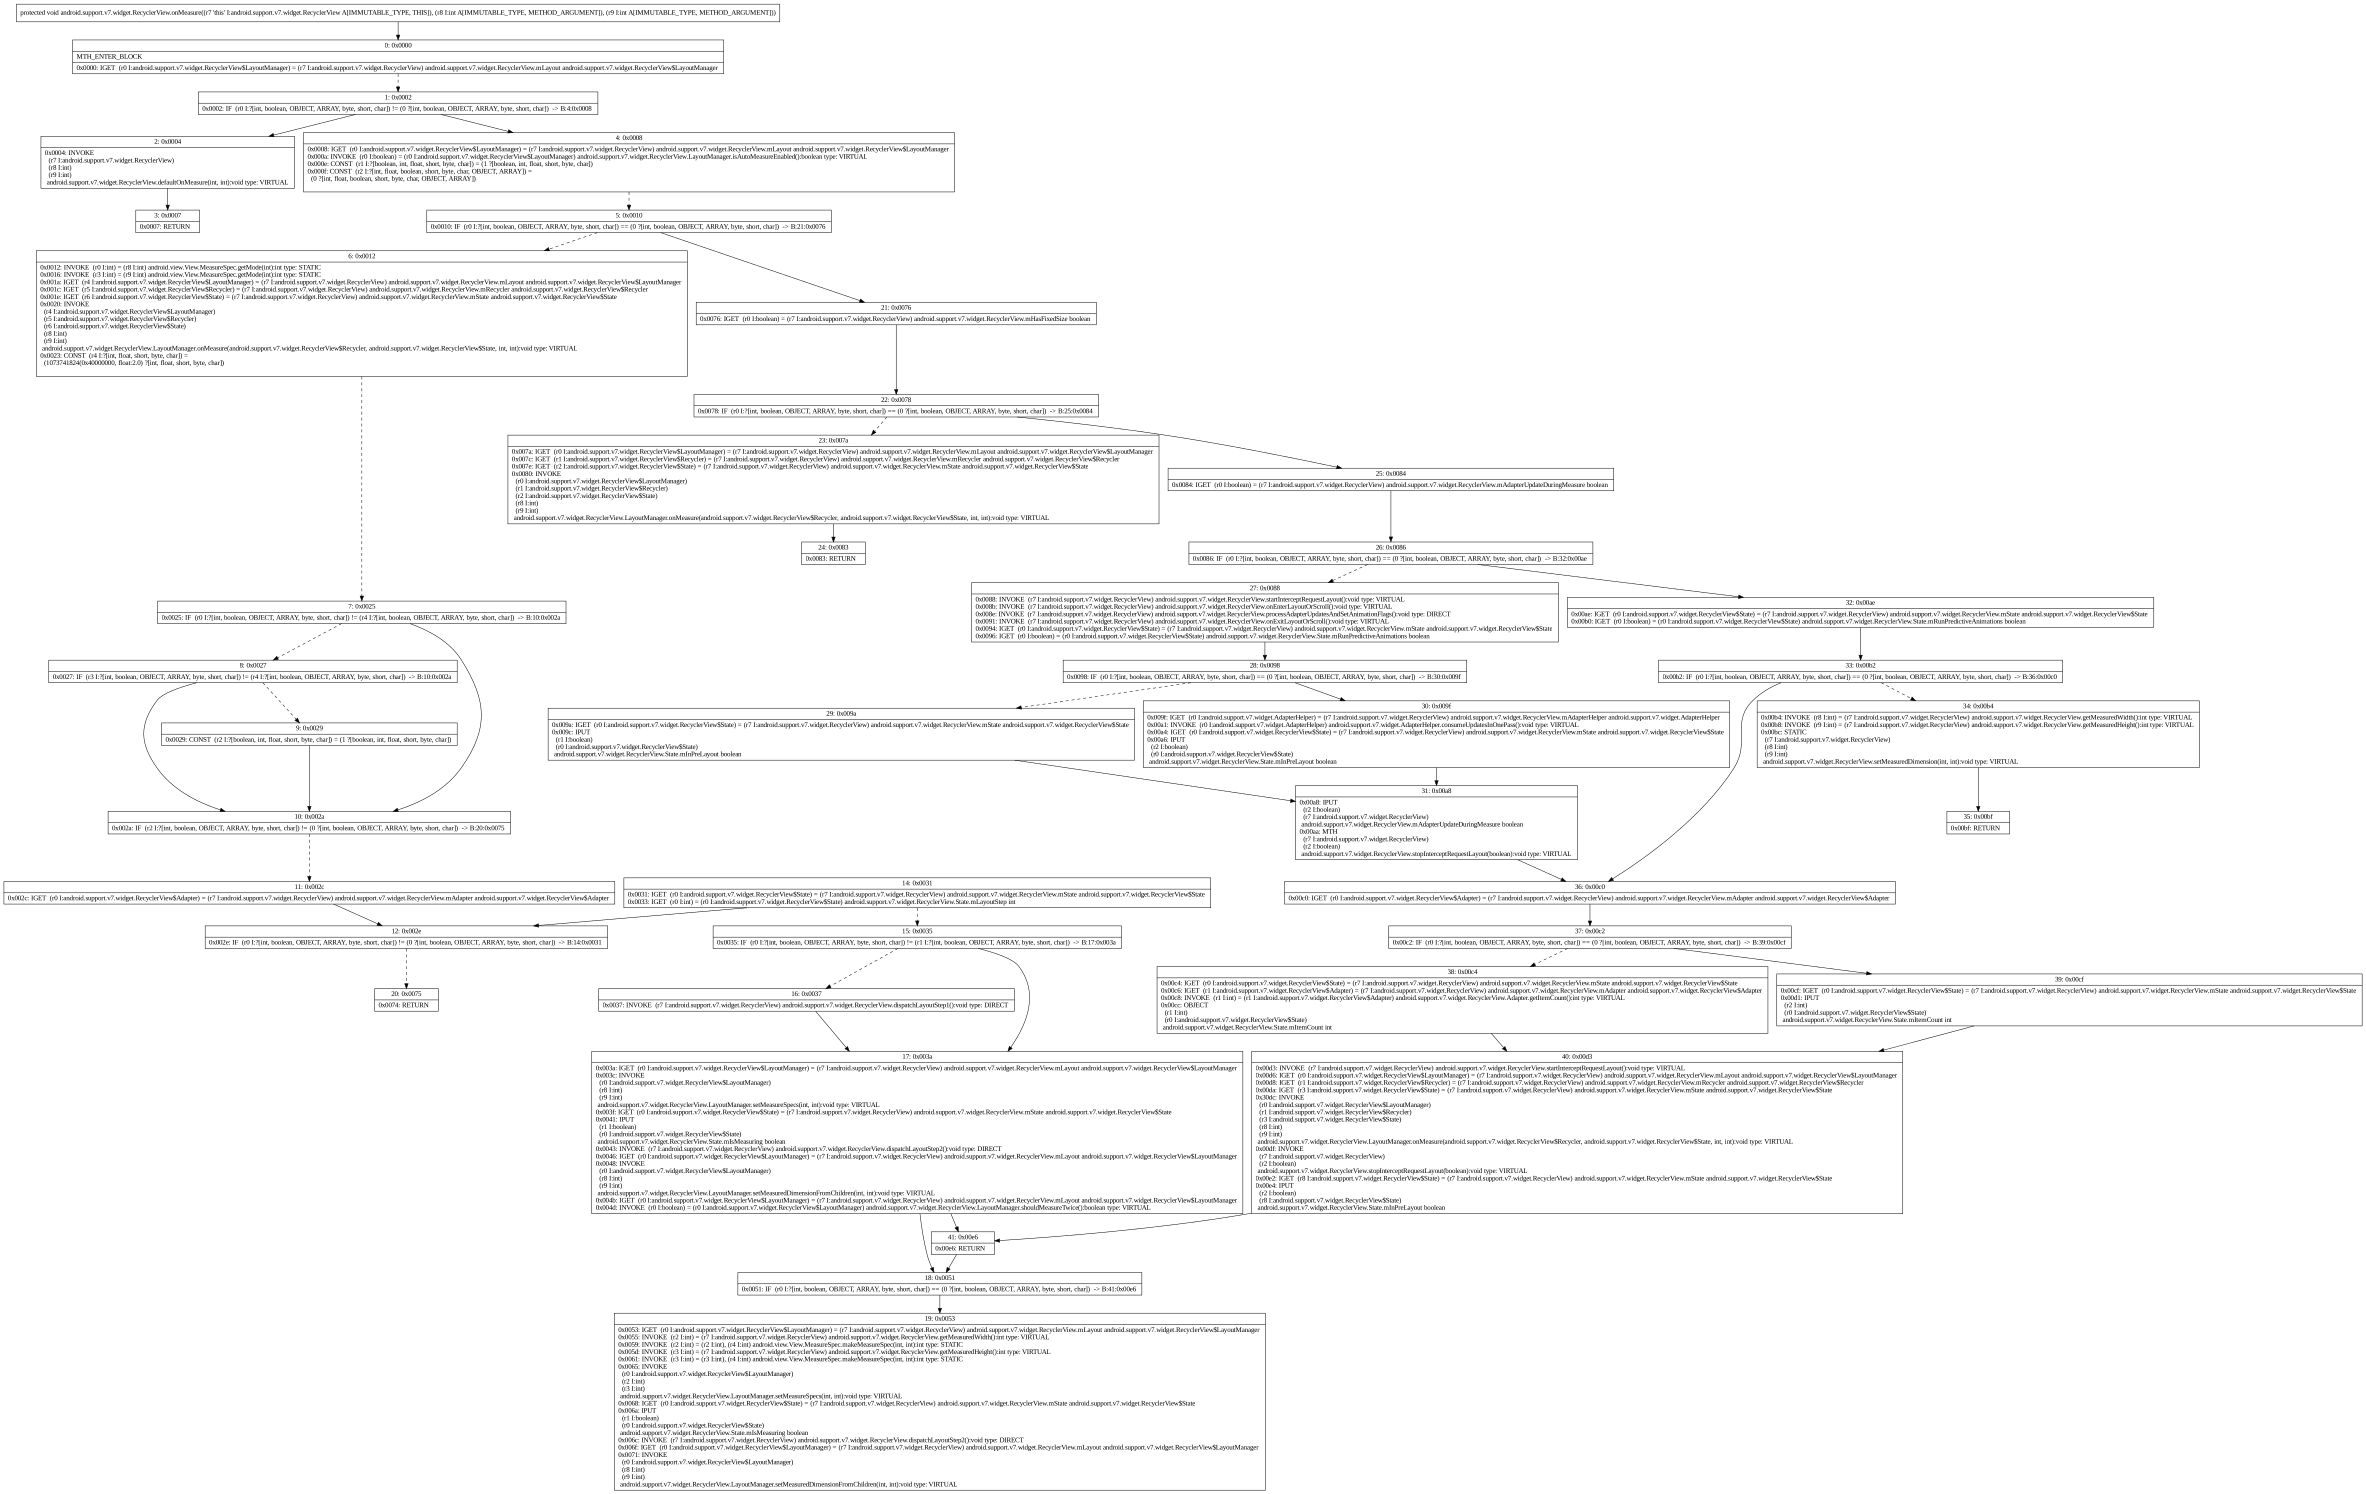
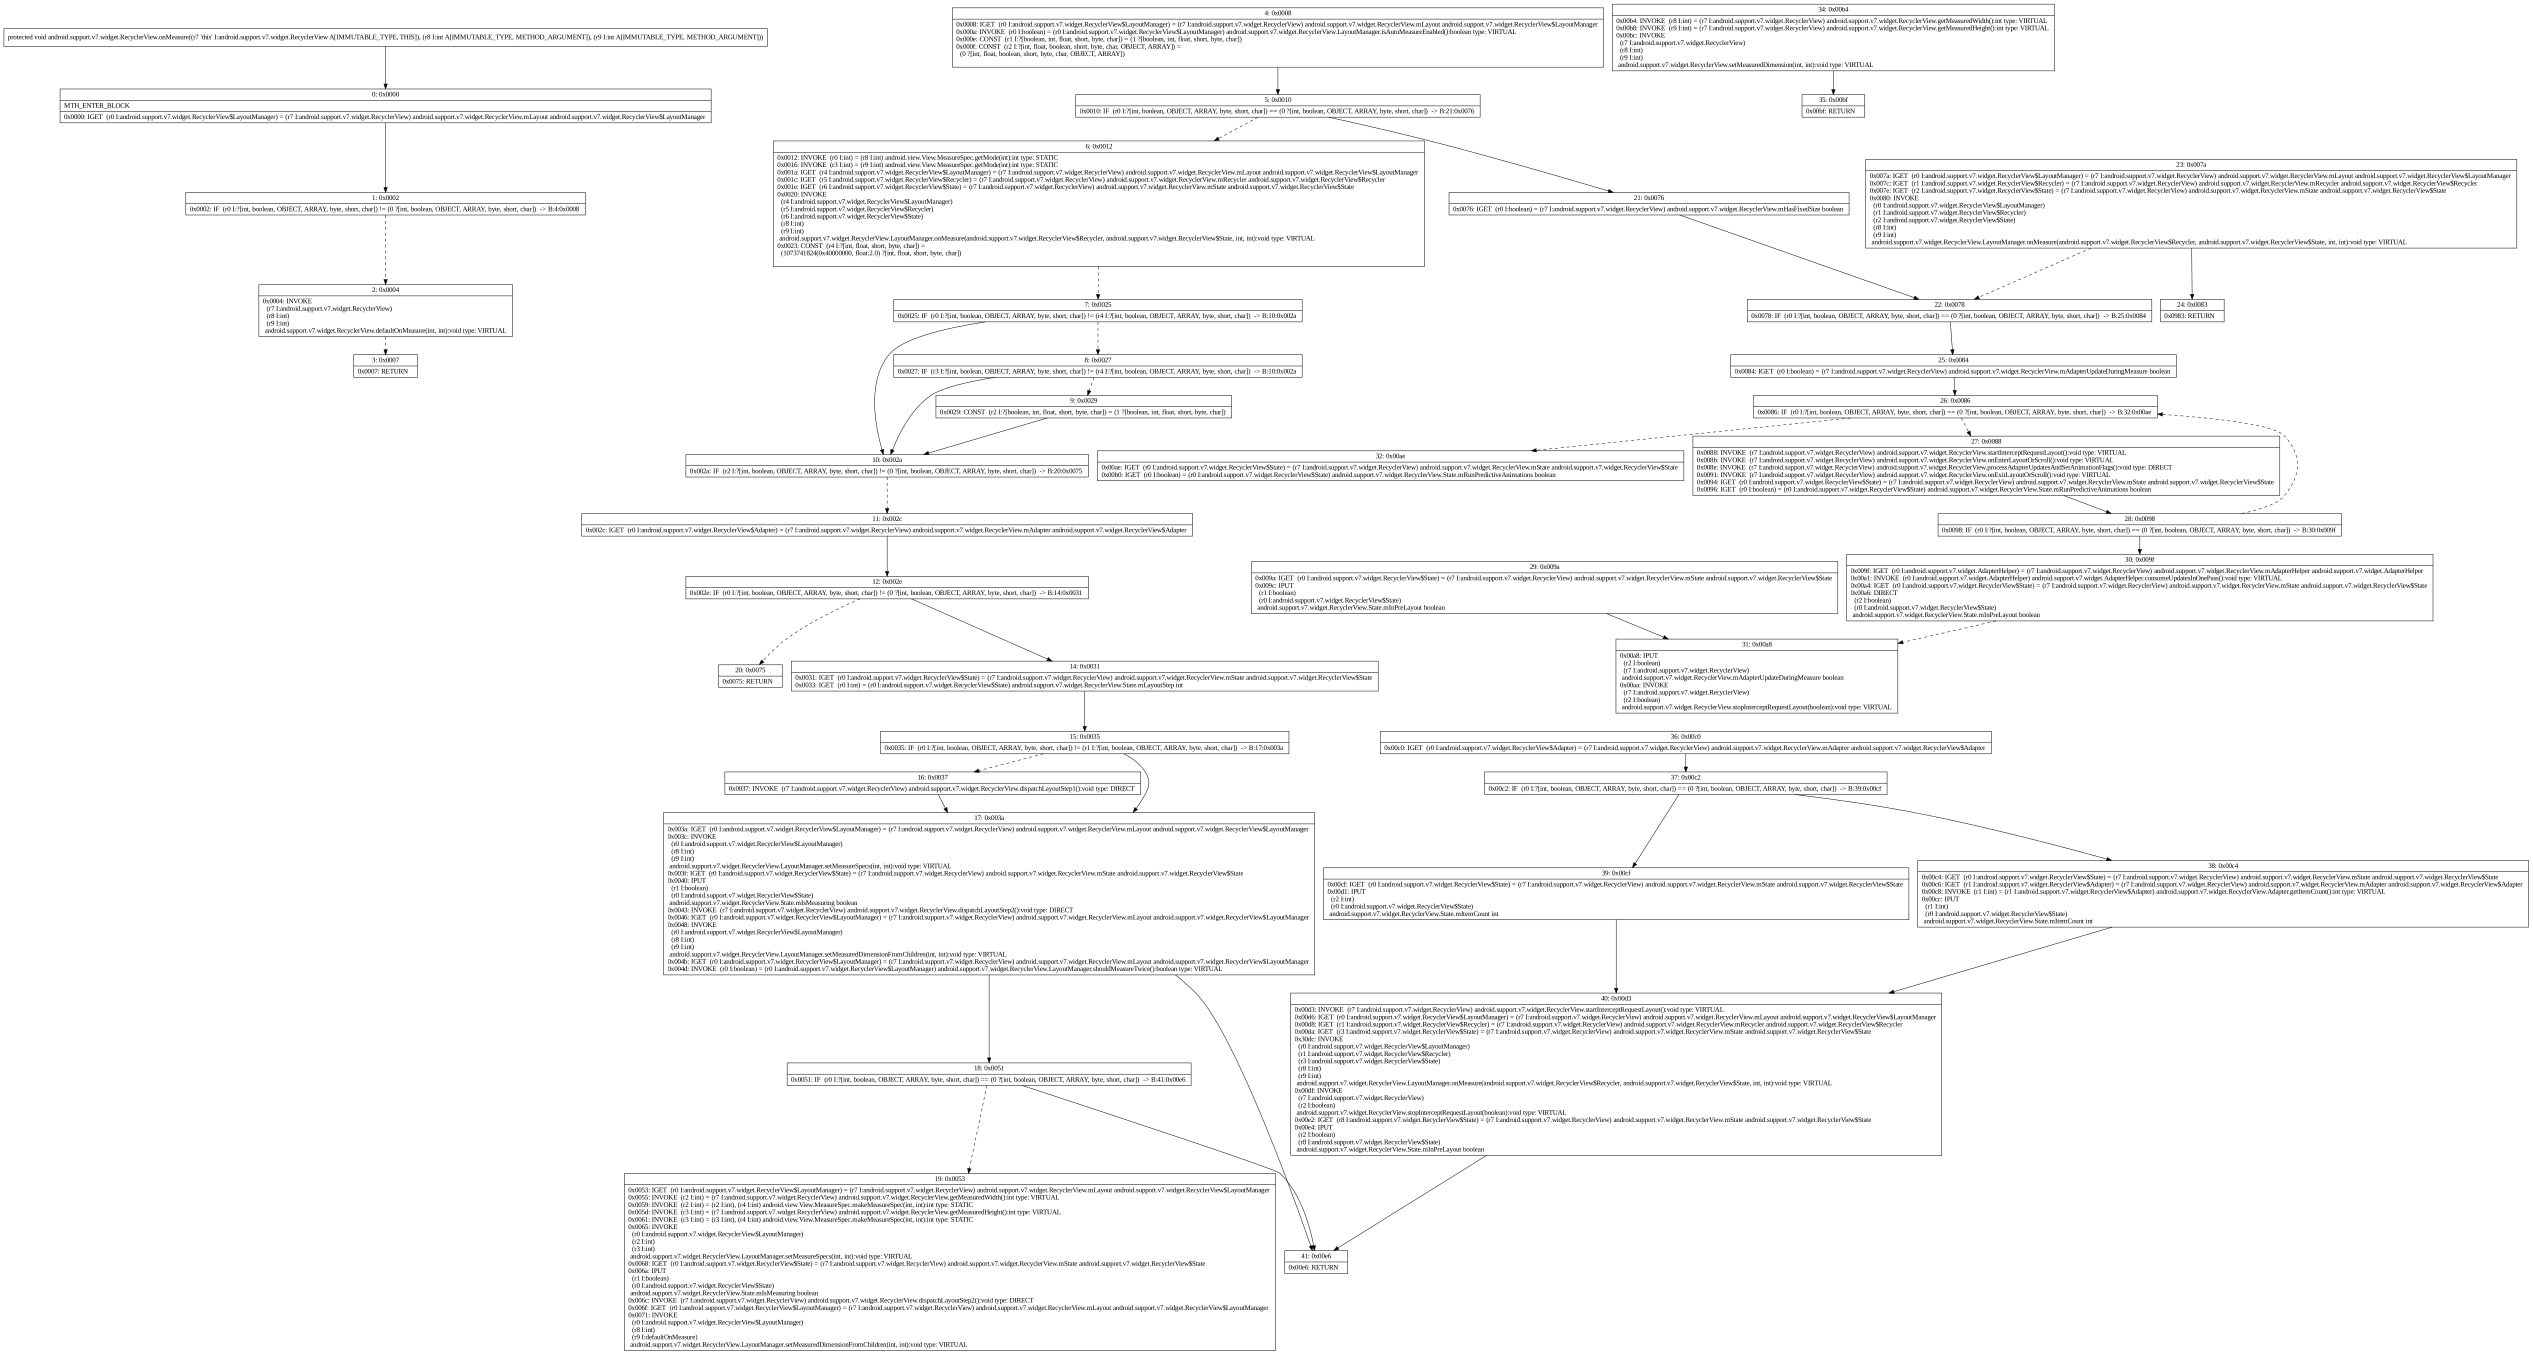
(398, 80) -> (386, 155)
(475, 123) -> none
(314, 125) -> (386, 247)
(168, 197) -> (386, 343)
(629, 198) -> (1278, 78)
(881, 424) -> (2035, 273)
(833, 559) -> (2192, 316)
(1608, 581) -> (1693, 434)
(1861, 671) -> none
(1106, 695) -> (2280, 433)
(1786, 732) -> (1642, 36)
(1168, 740) -> (1876, 593)
(1437, 774) -> (1949, 632)
(1320, 832) -> (1646, 685)
(1540, 870) -> none
(917, 914) -> (1085, 709)
(643, 917) -> (980, 629)
(1551, 956) -> (1952, 820)
(406, 1005) -> (750, 681)
(1186, 1005) -> (1942, 899)
(617, 1120) -> (689, 881)
(953, 1261) -> (1190, 1141)
(940, 1302) -> (978, 1127)
(632, 1477) -> (663, 1337)
